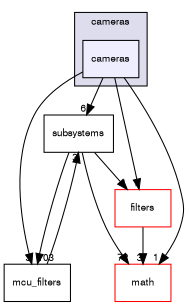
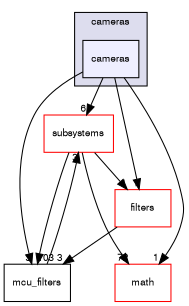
(79, 134) -> (79, 134)
(143, 240) -> (95, 242)
